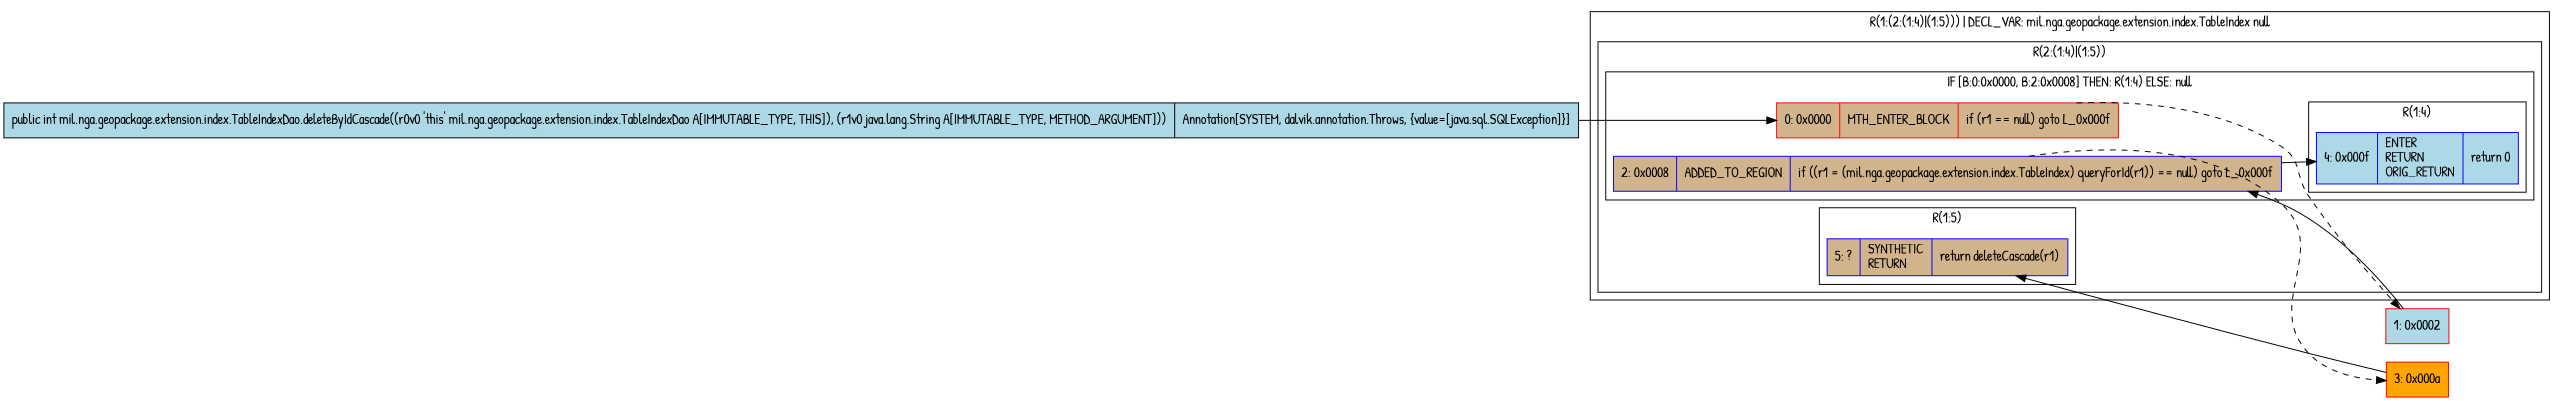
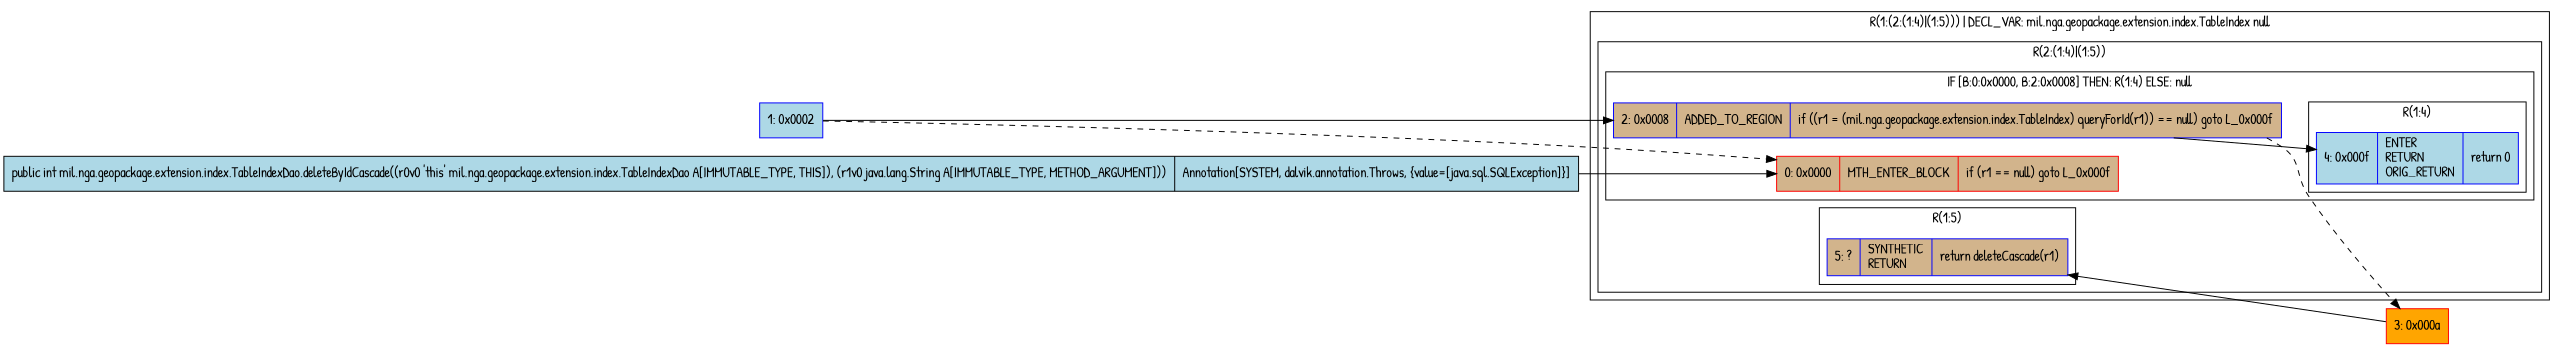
(2273, 142) -> (1295, 134)
(2417, 326) -> (791, 120)
